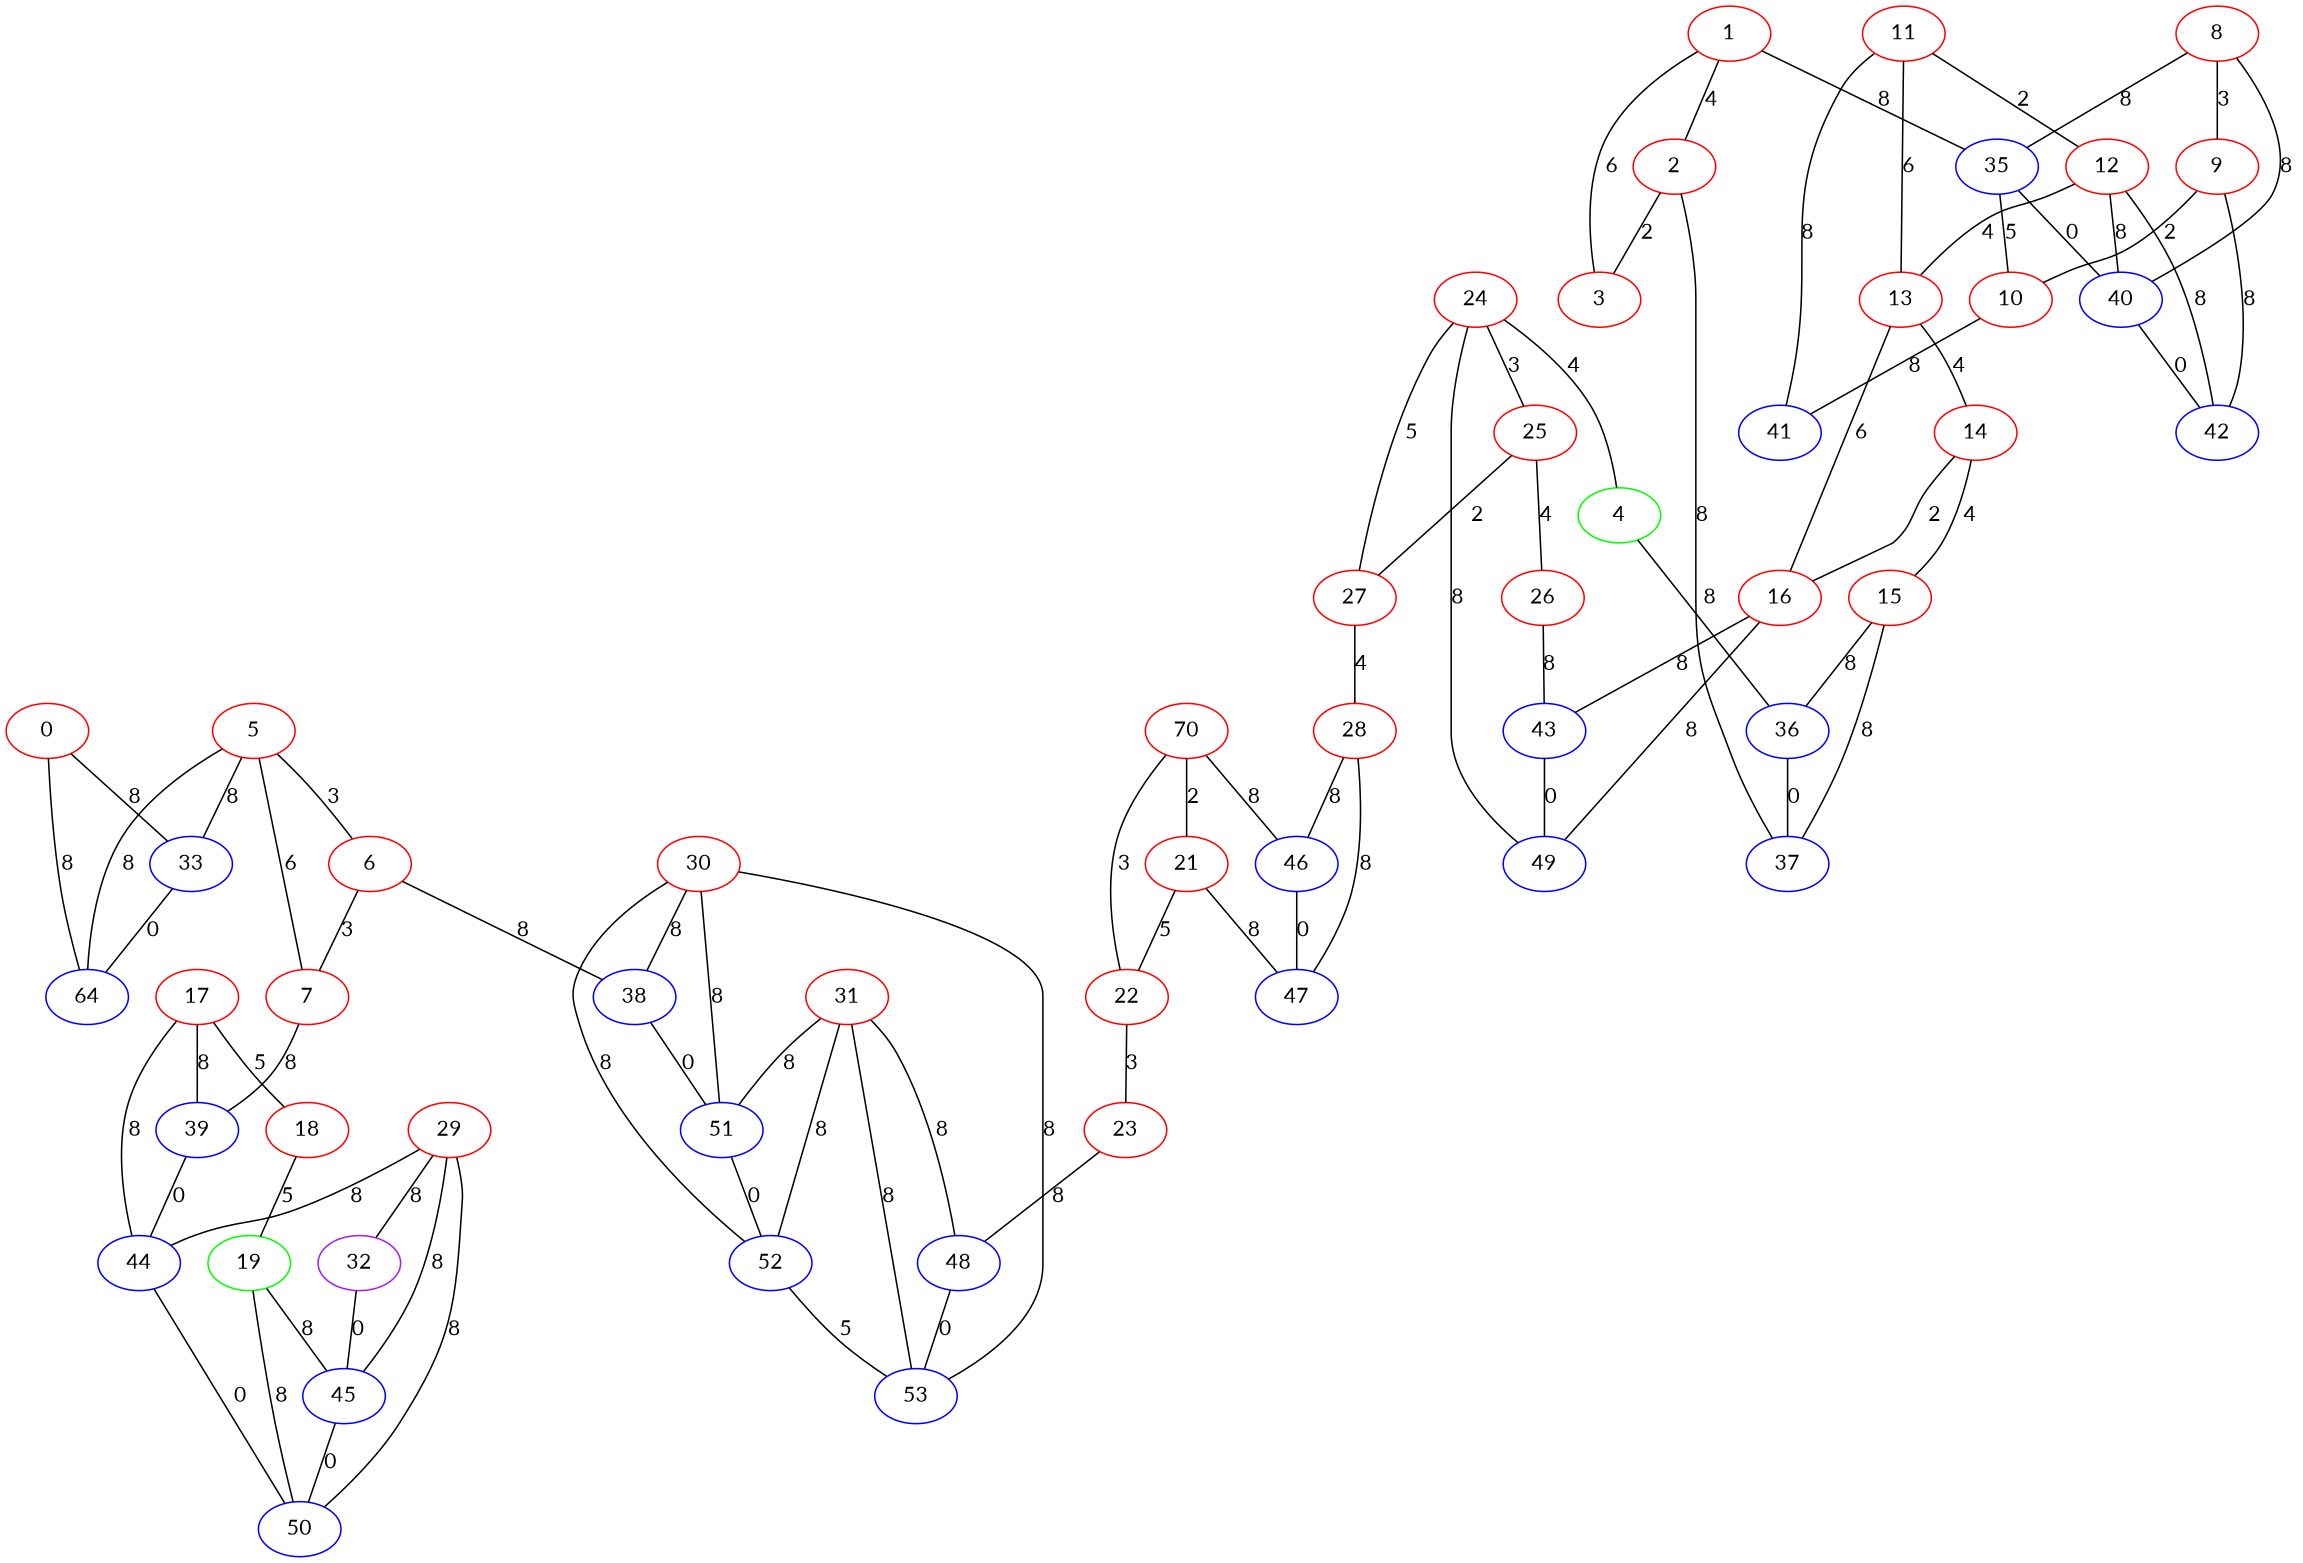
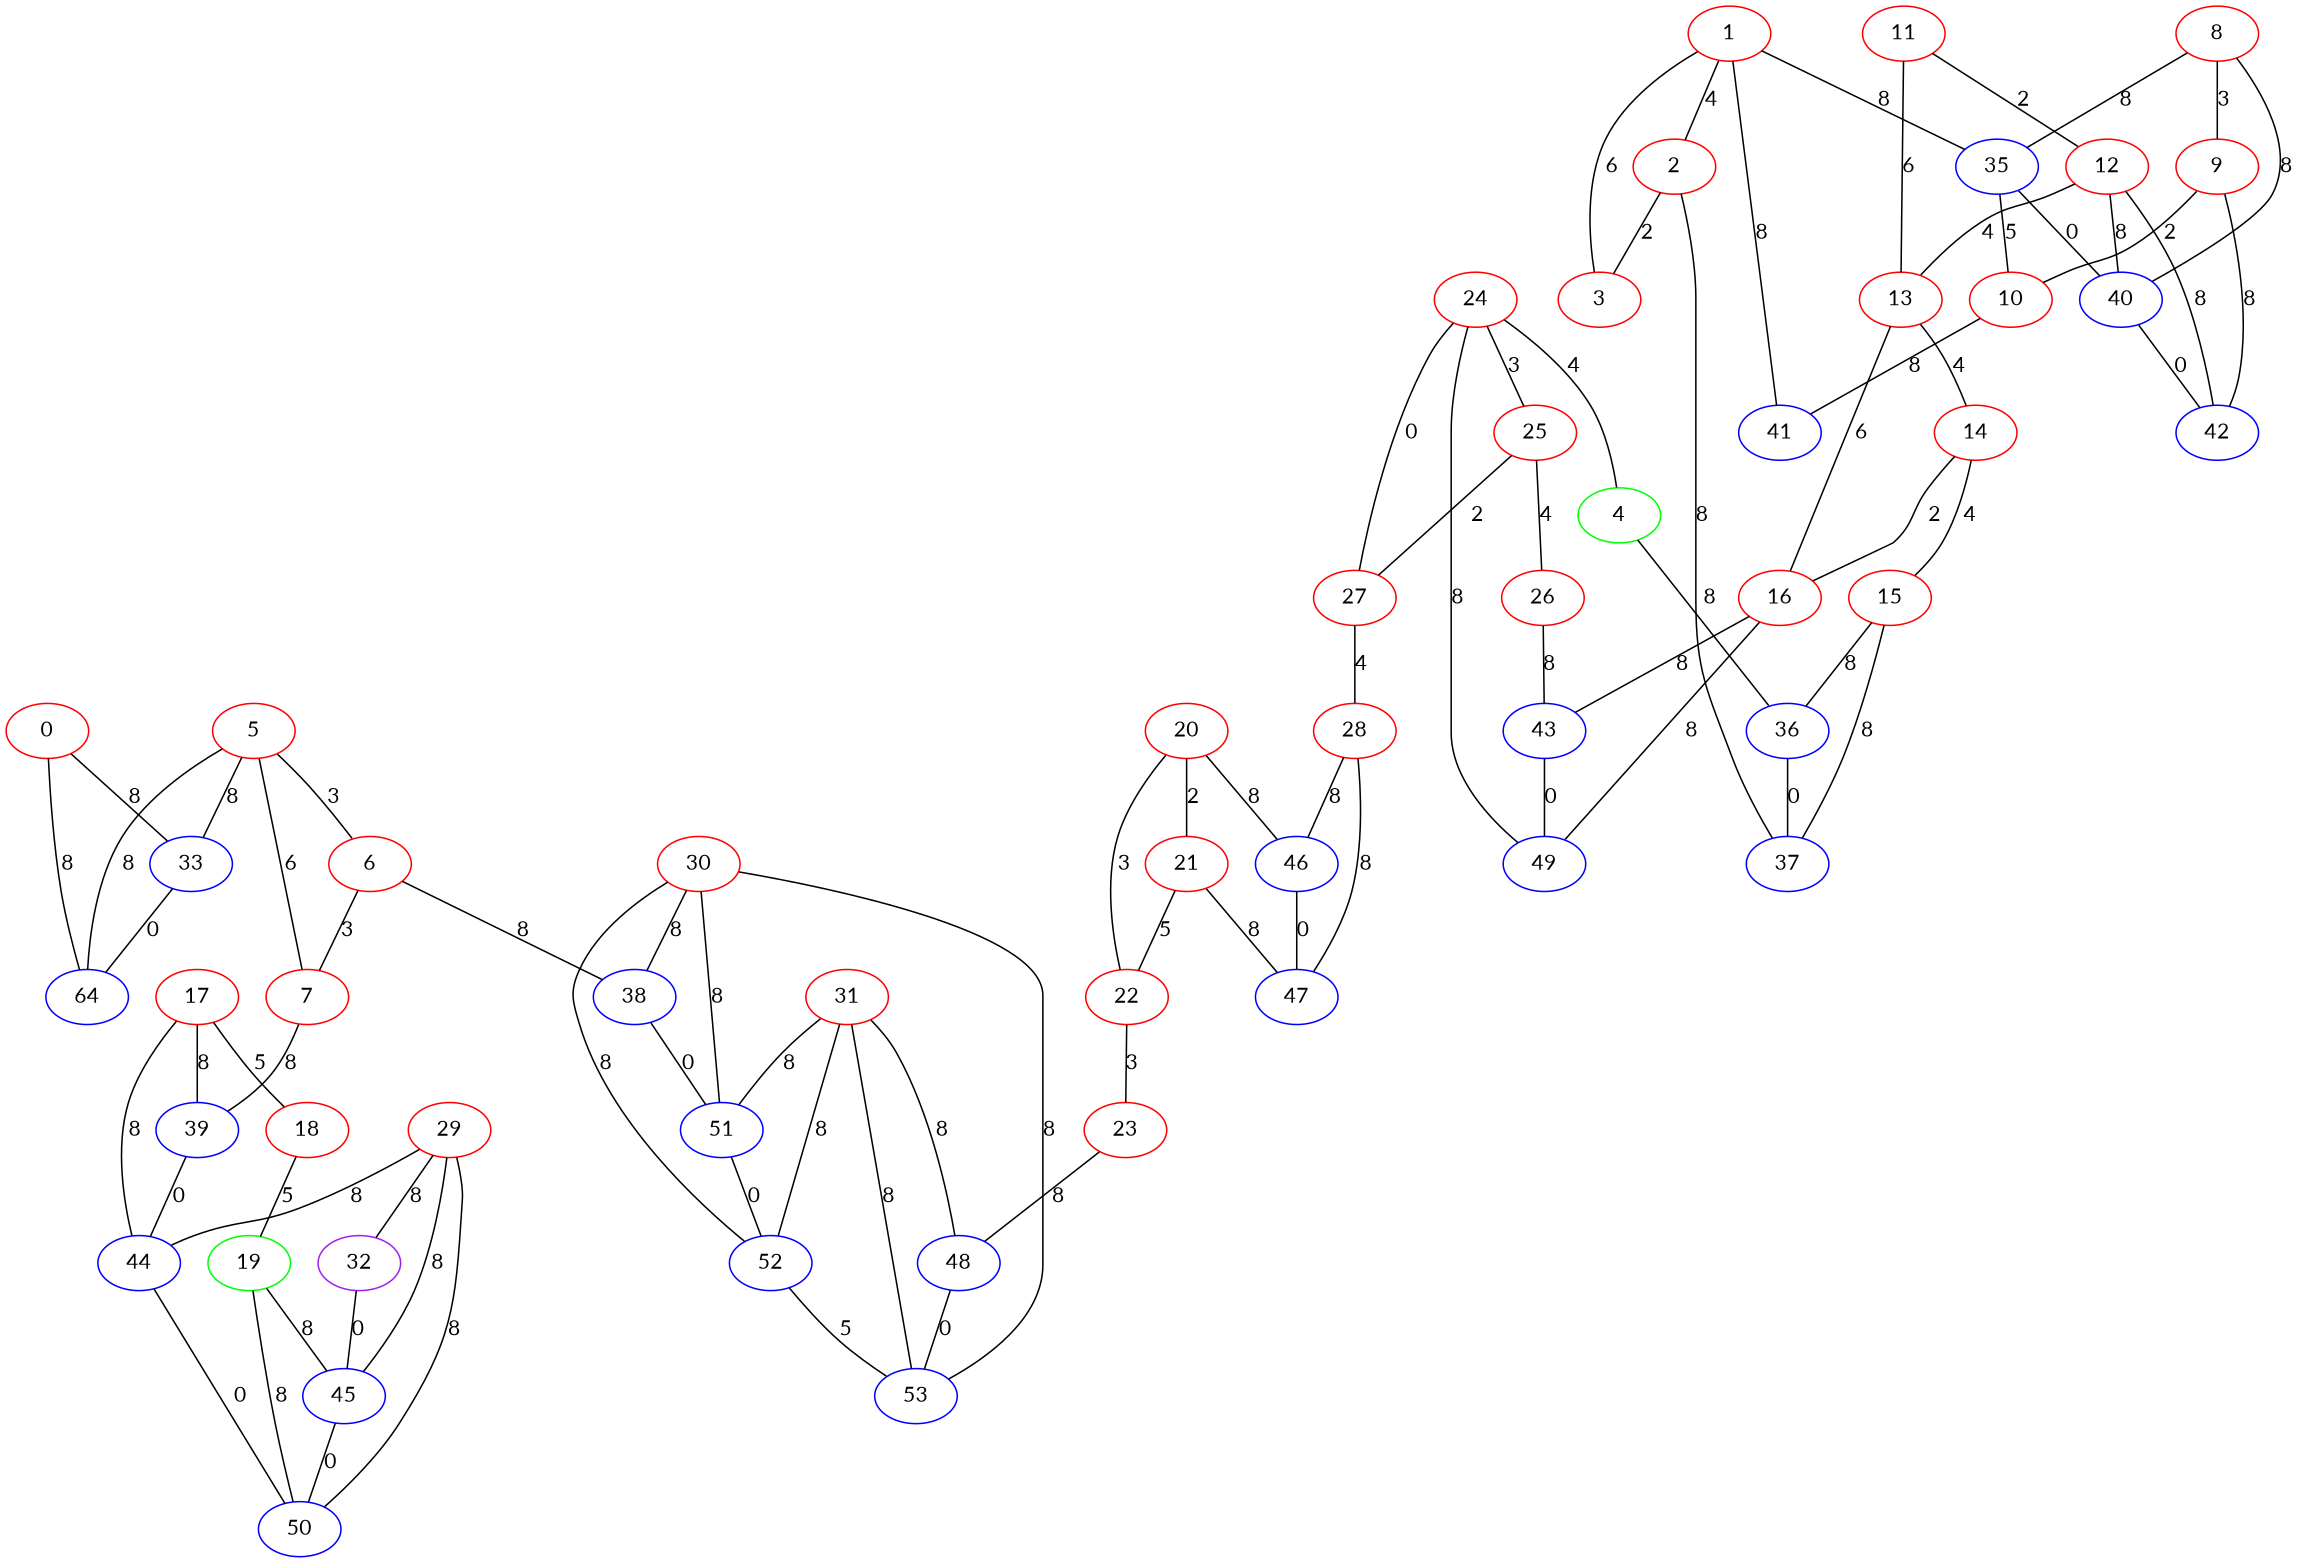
(1803, 220) -> (1755, 233)
(1412, 433) -> (1412, 433)
(1187, 731) -> (1187, 731)
